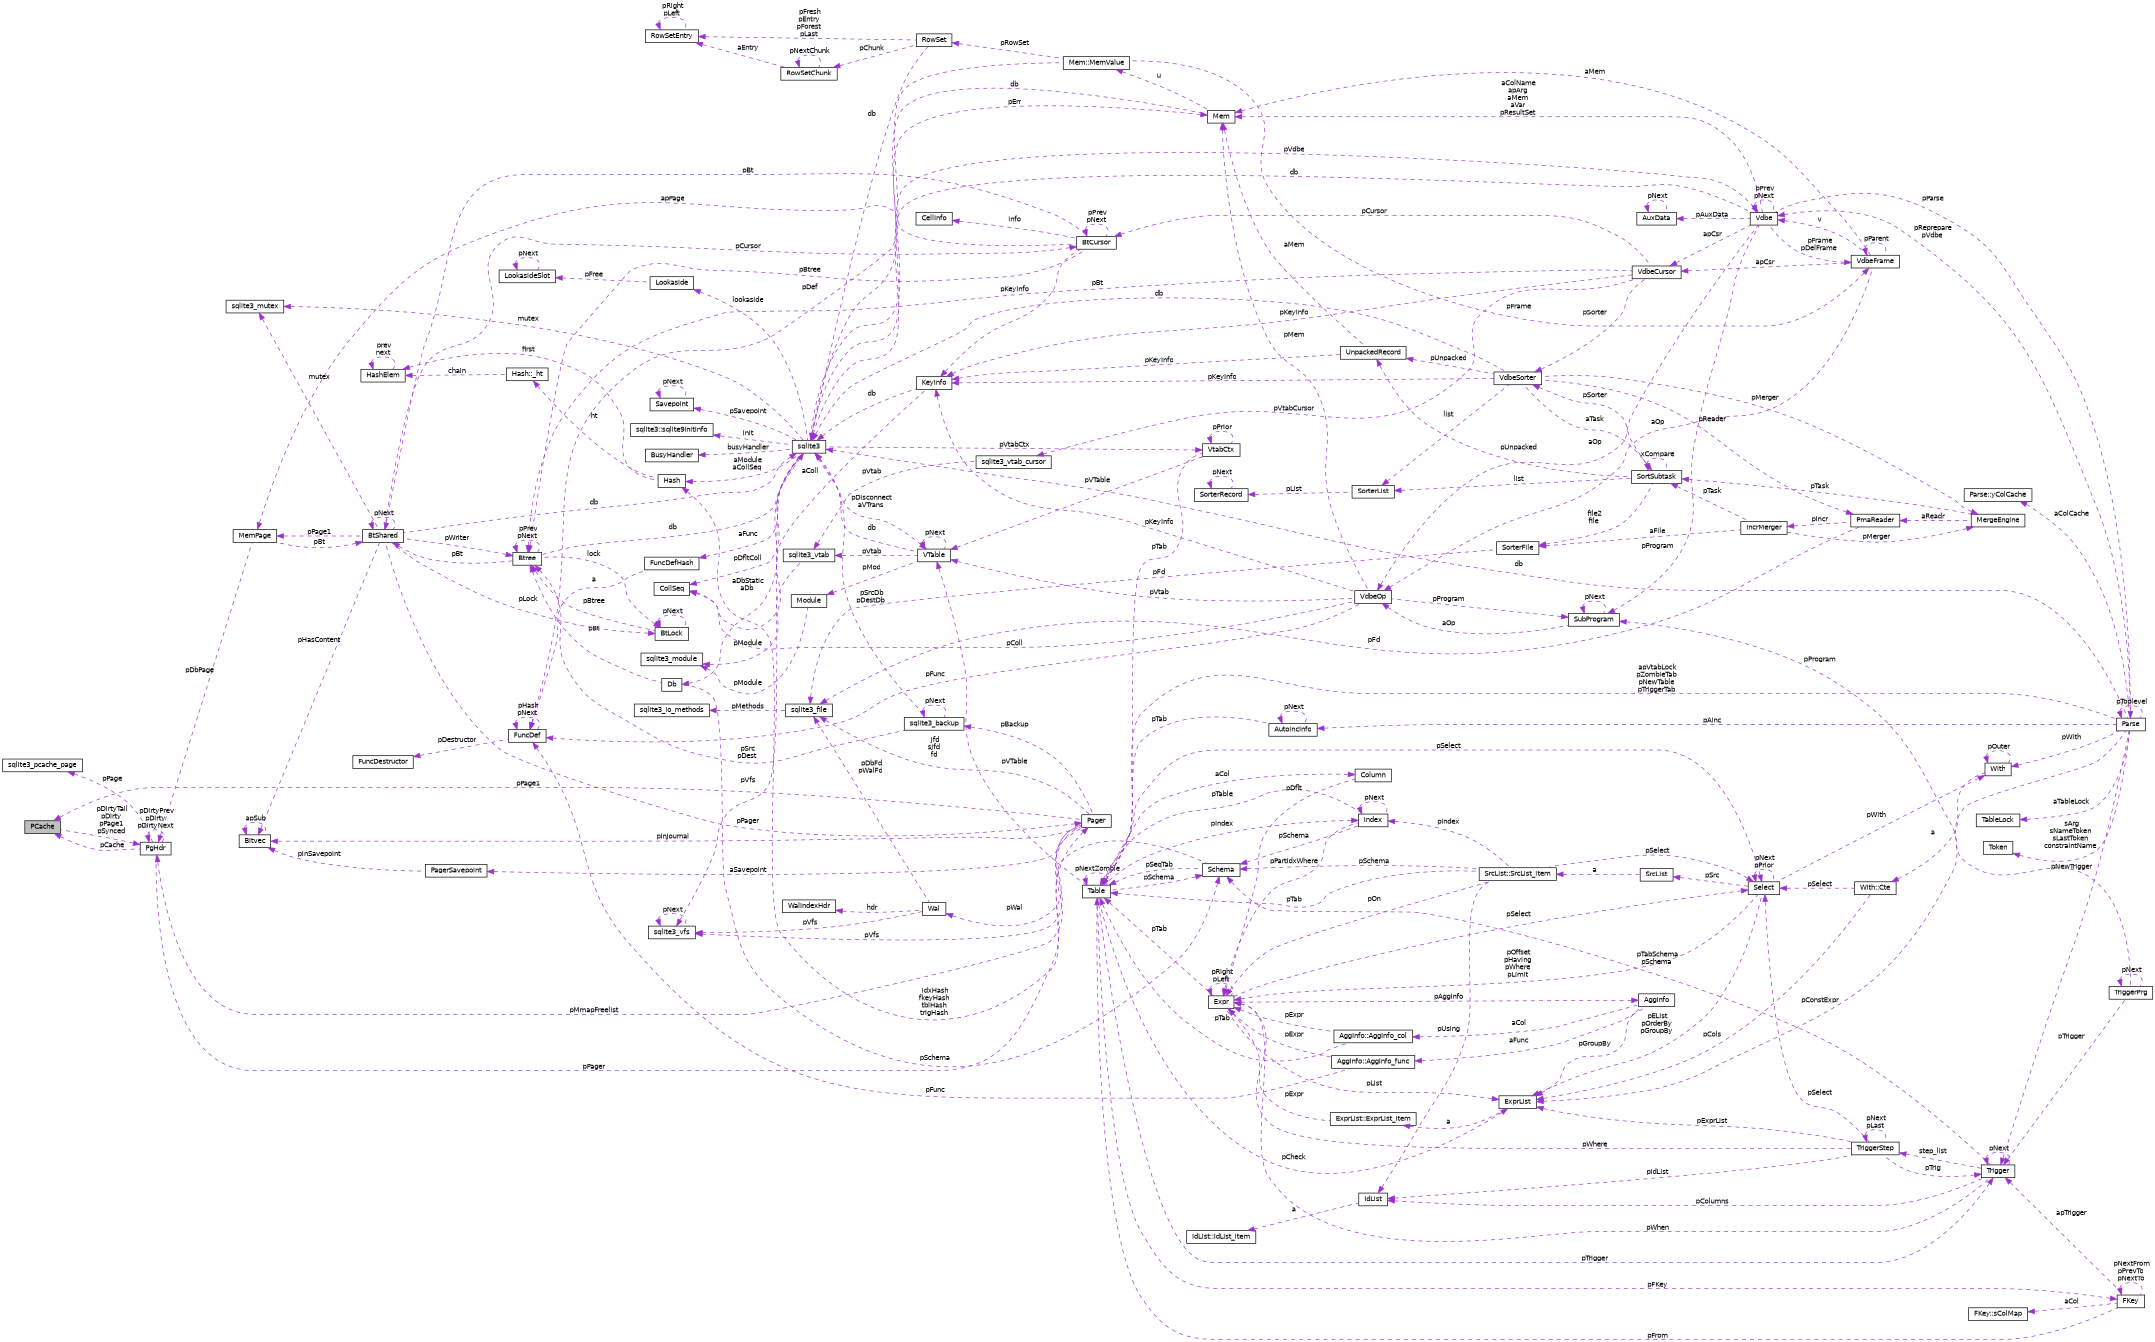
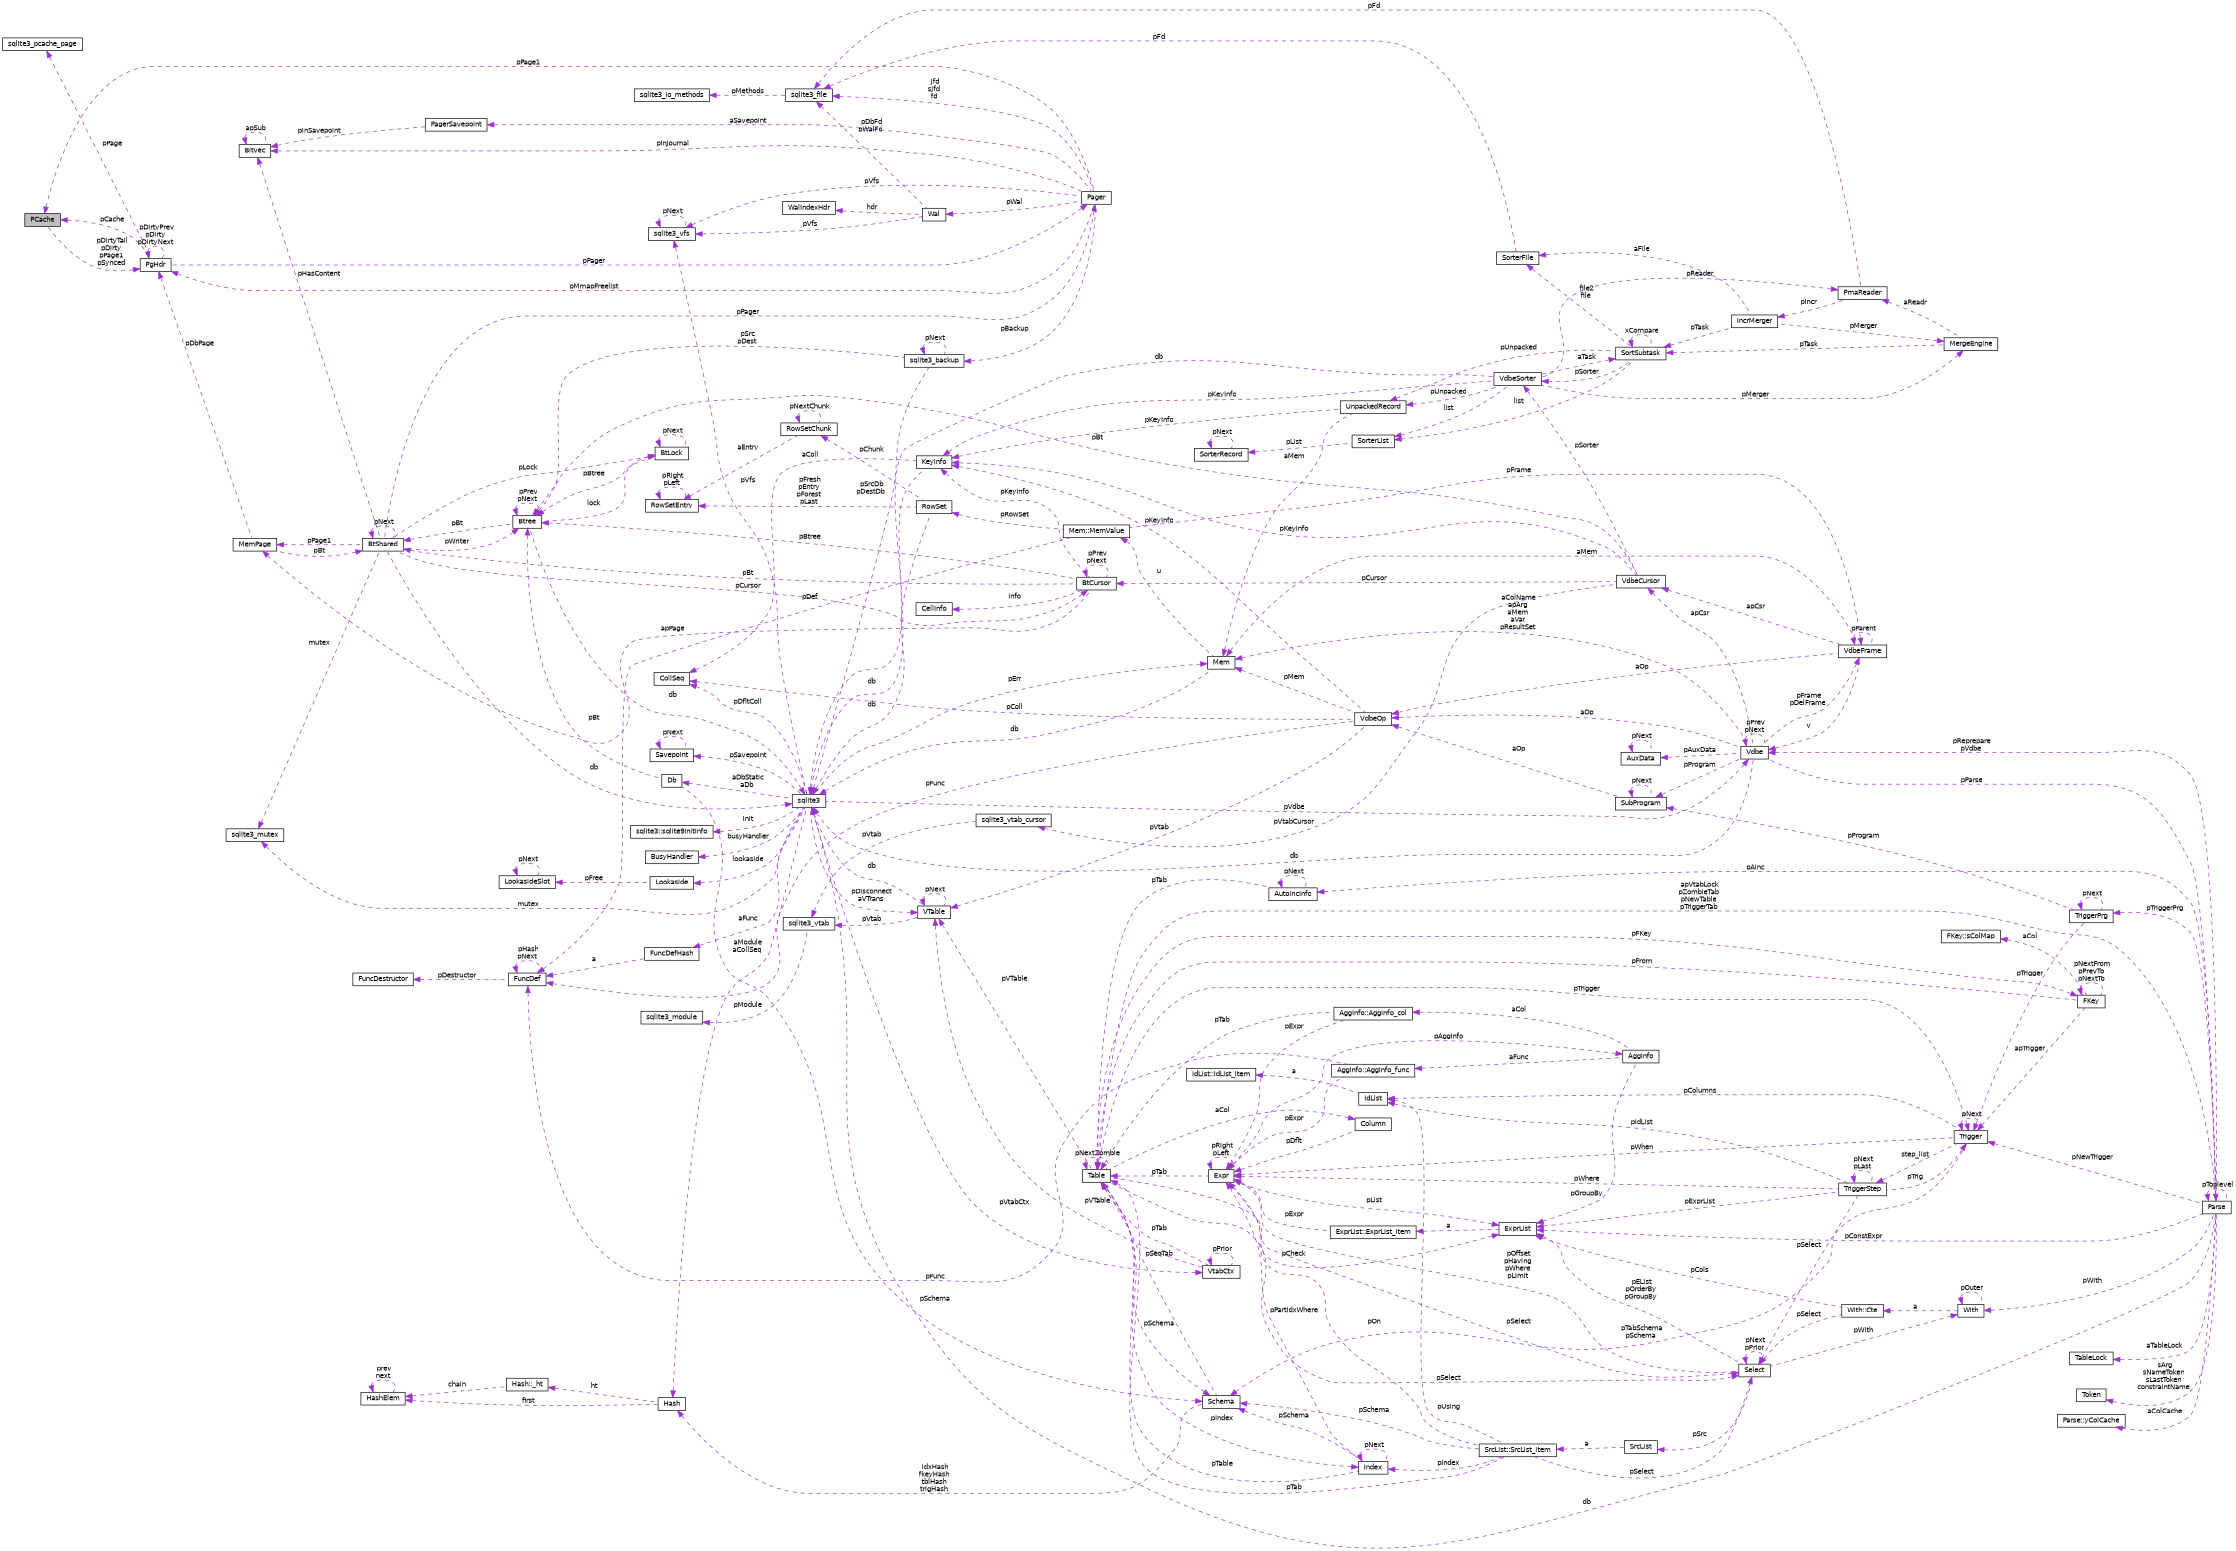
(809, 601) -> none
(1477, 608) -> none
none -> (2199, 960)
